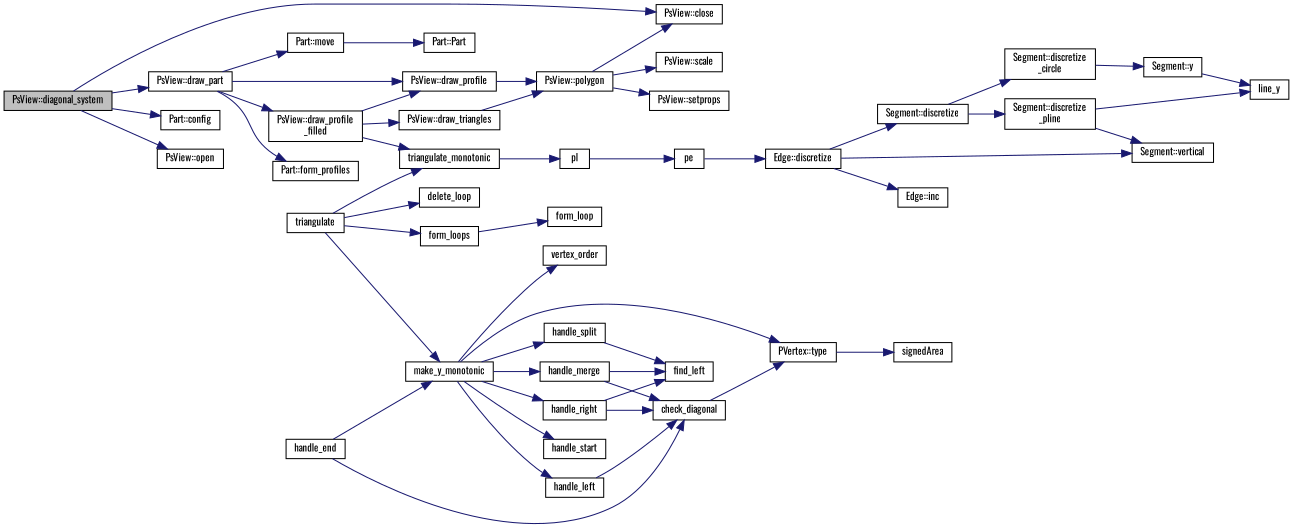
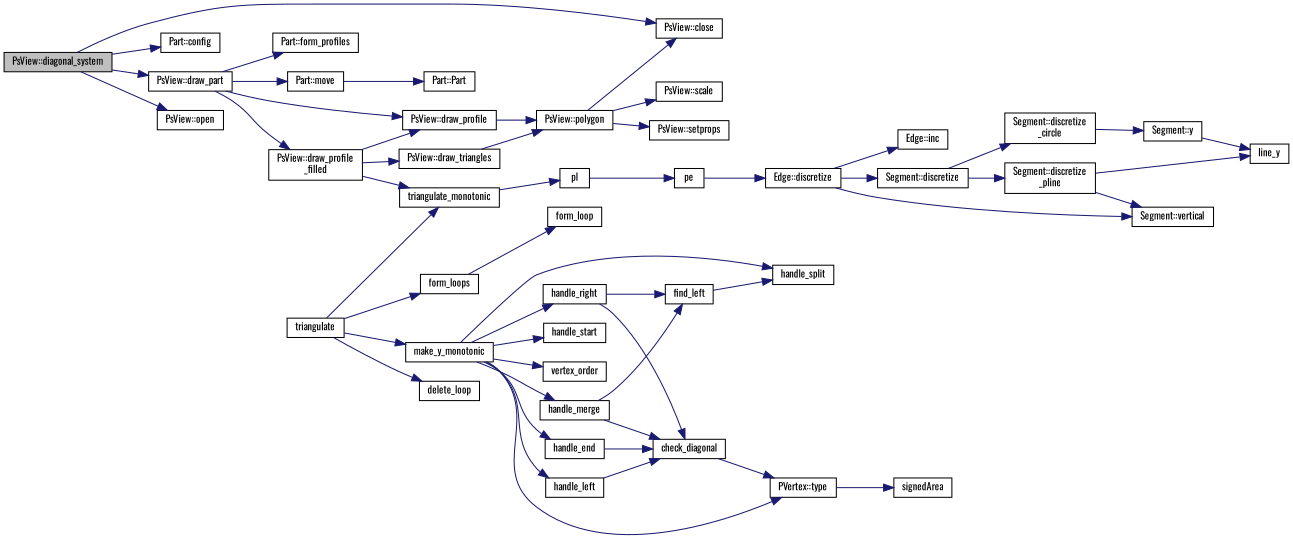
(630, 352) -> (738, 286)
(378, 413) -> (526, 416)
